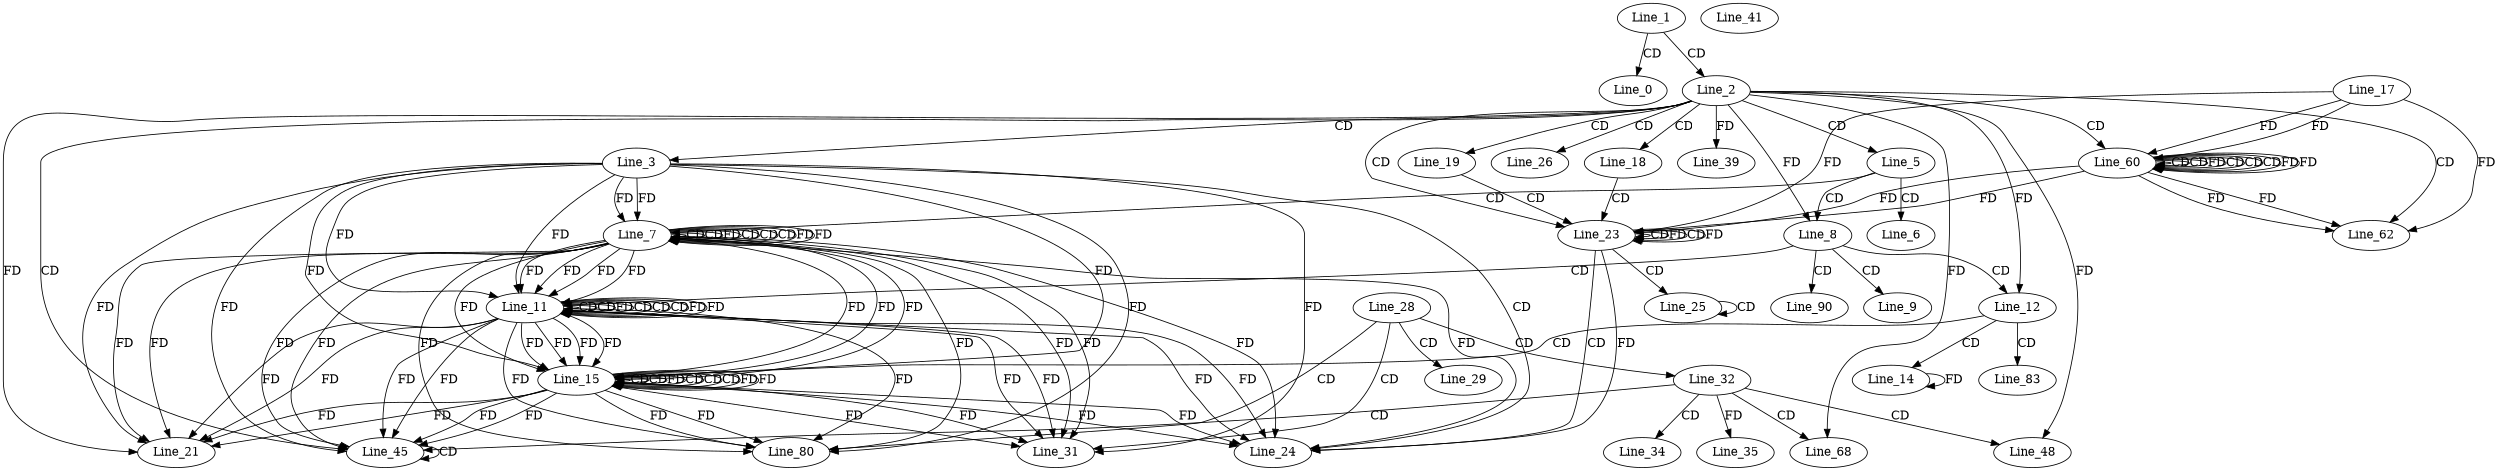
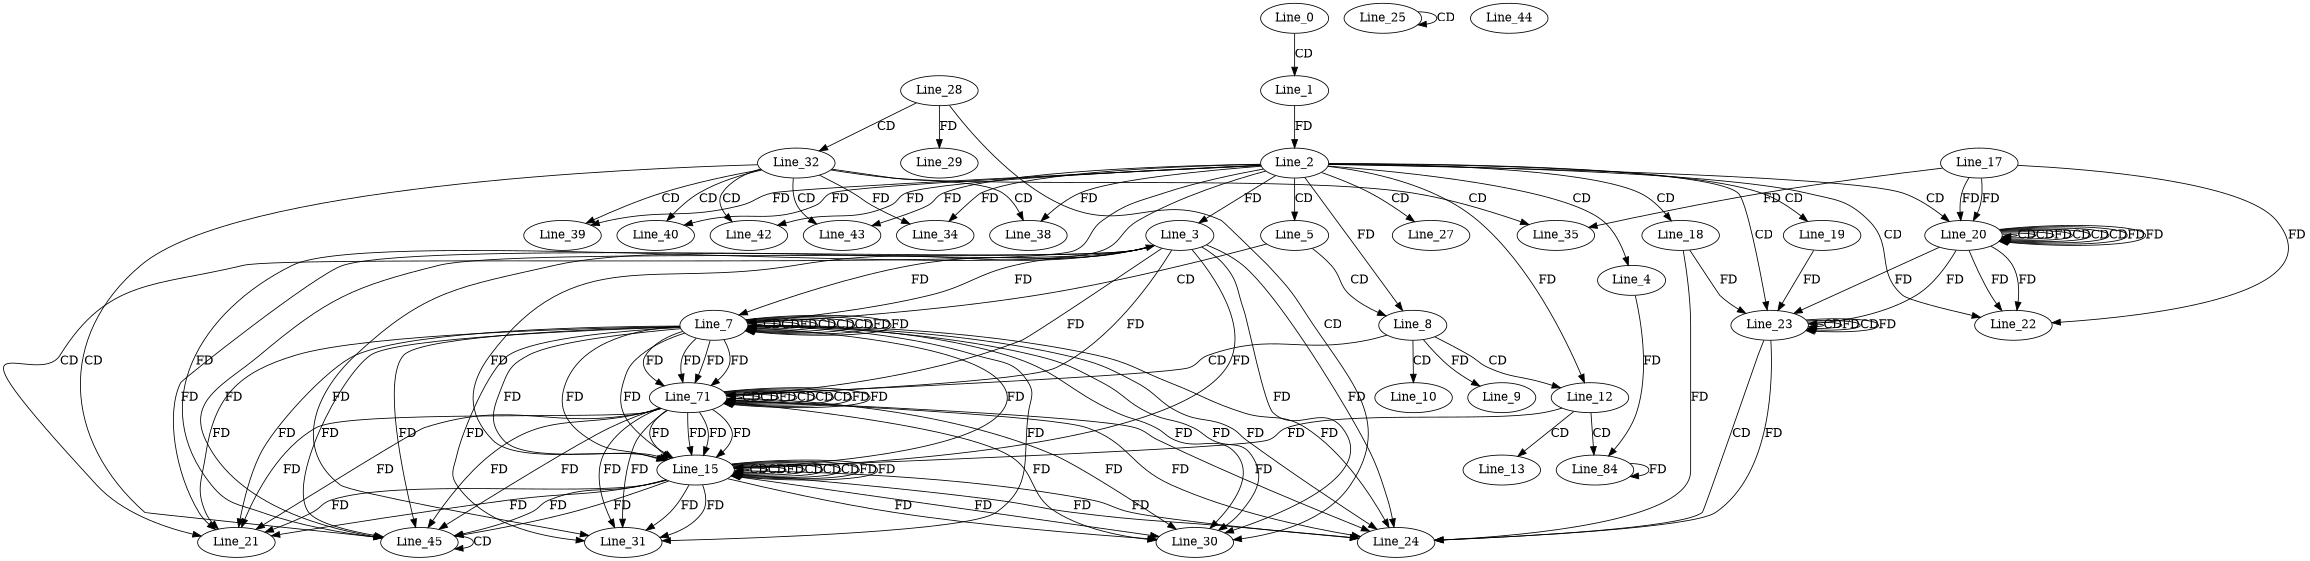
none -> (1509, 18)
(1740, 18) -> none
(1643, 50) -> (1295, 50)
(1696, 54) -> (1304, 127)
(2003, 101) -> (1804, 187)
(1344, 127) -> (1253, 199)
(1530, 163) -> (1431, 235)
(2117, 163) -> (1964, 235)
none -> (1103, 172)
none -> (676, 189)
(1536, 199) -> (1812, 280)
(1621, 199) -> (1729, 280)
(283, 221) -> (409, 273)
none -> (749, 235)
none -> (842, 235)
(1901, 235) -> none
(2371, 235) -> (2013, 325)
(1637, 269) -> none
(12, 272) -> (69, 361)
(50, 272) -> (205, 361)
(1871, 272) -> (1460, 361)
none -> (1632, 280)
(525, 308) -> (688, 398)
(1522, 308) -> (1357, 398)
(1809, 308) -> (1414, 398)
(1428, 344) -> (949, 127)
(1562, 344) -> (1296, 434)
(1891, 380) -> (1595, 470)
(2017, 380) -> (1502, 470)
(1691, 416) -> (881, 199)
(1734, 416) -> (1478, 199)
(1285, 430) -> none
(791, 453) -> (1195, 542)
(1829, 453) -> (1028, 235)
(2032, 453) -> (656, 235)
none -> (1680, 491)
